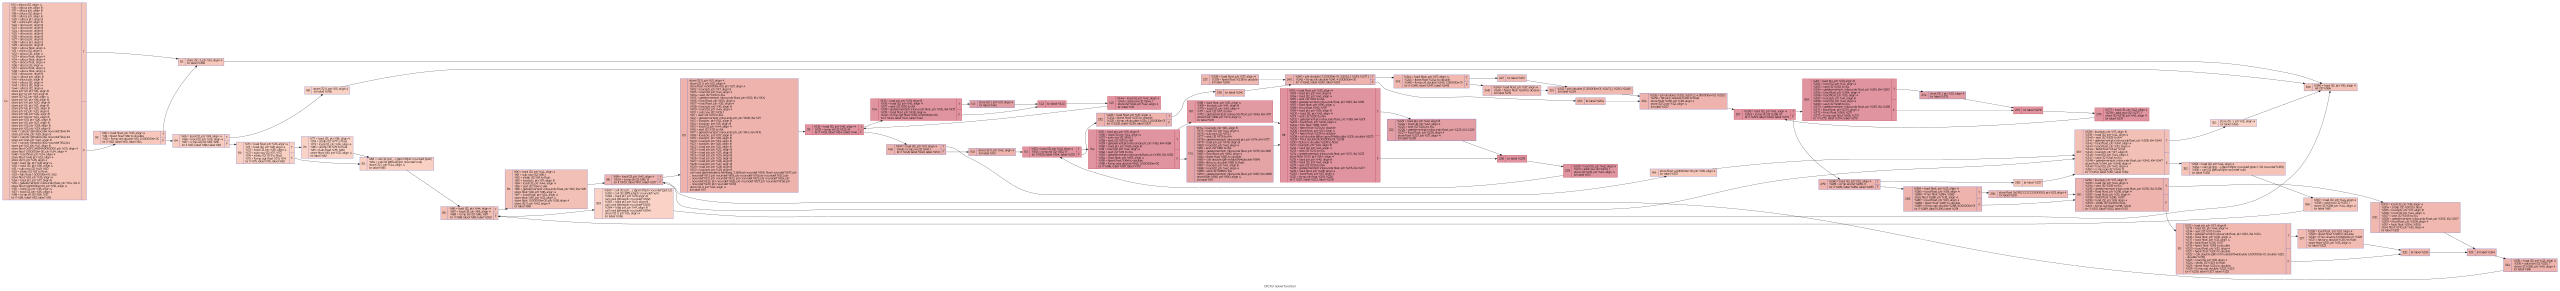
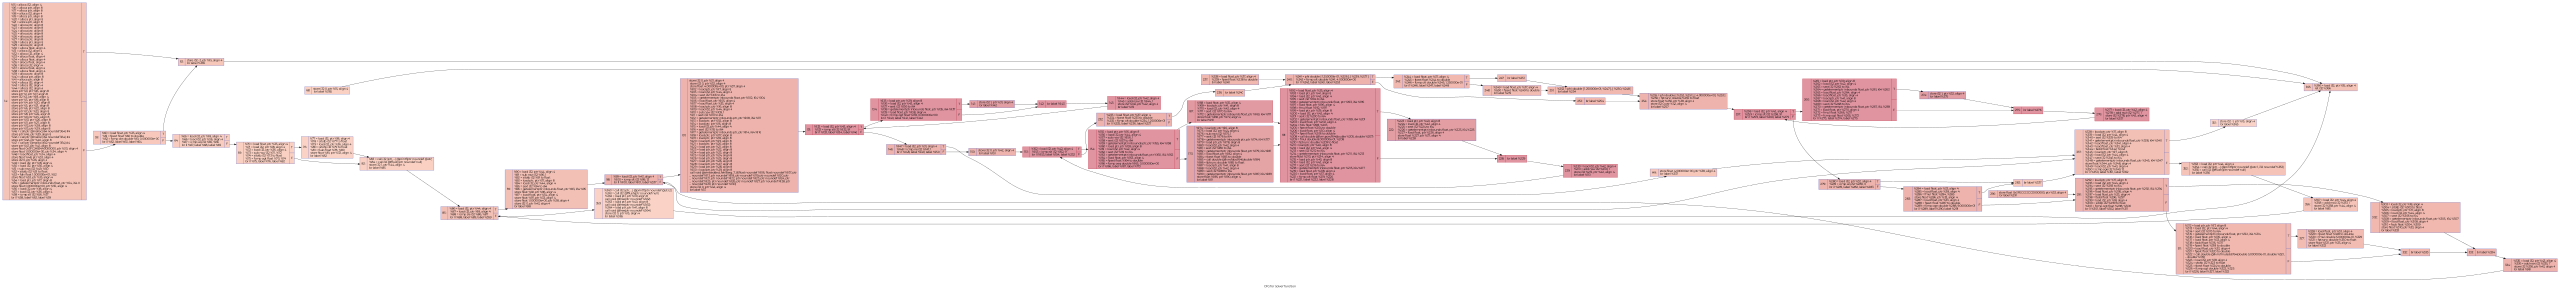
(279, 124) -> none
(1984, 193) -> (1996, 187)
